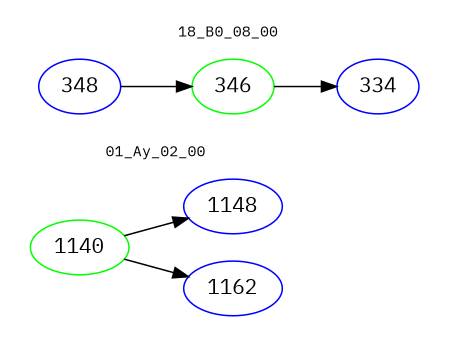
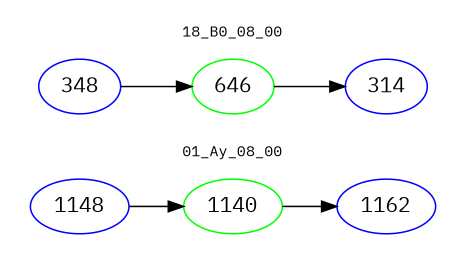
(233, 87) -> (233, 87)
(378, 87) -> (386, 87)
(156, 153) -> (233, 153)
(149, 229) -> (149, 206)
